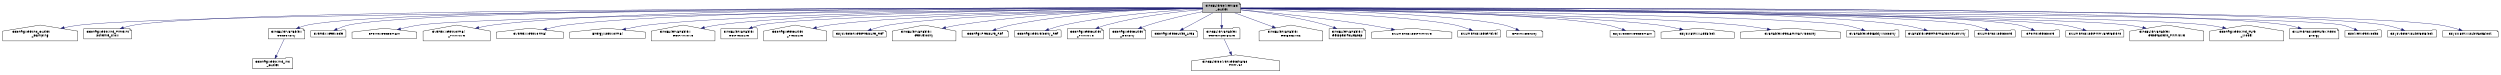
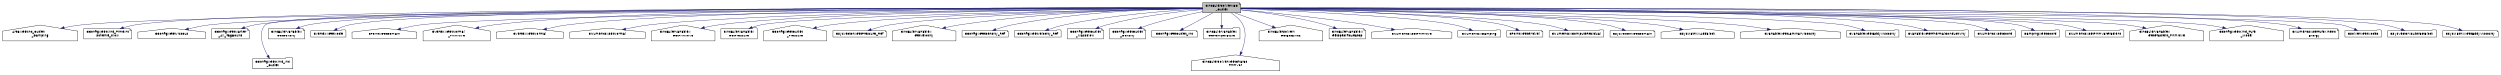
(40, 34) -> (40, 34)
none -> (172, 34)
none -> (231, 34)
(608, 34) -> (608, 34)
(985, 34) -> (985, 34)
(1085, 34) -> (1085, 34)
(1174, 34) -> (1174, 34)
(1291, 34) -> (1291, 34)
(1479, 34) -> (1479, 34)
(1525, 34) -> (1525, 34)
none -> (1576, 34)
(2041, 34) -> (2041, 34)
(2470, 34) -> (2470, 34)
(1227, 46) -> (1245, 30)
(280, 47) -> (717, 10)
